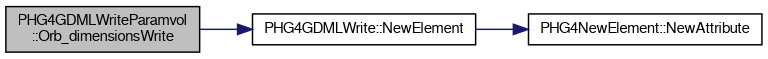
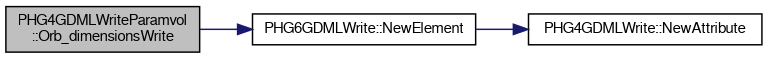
(364, 29) -> (364, 29)
(645, 29) -> (645, 29)
